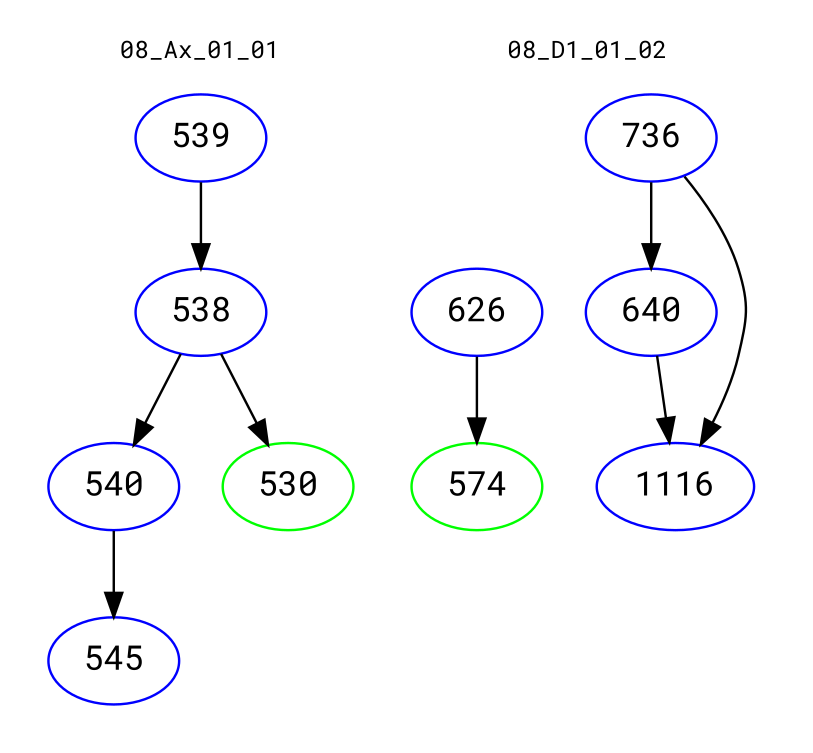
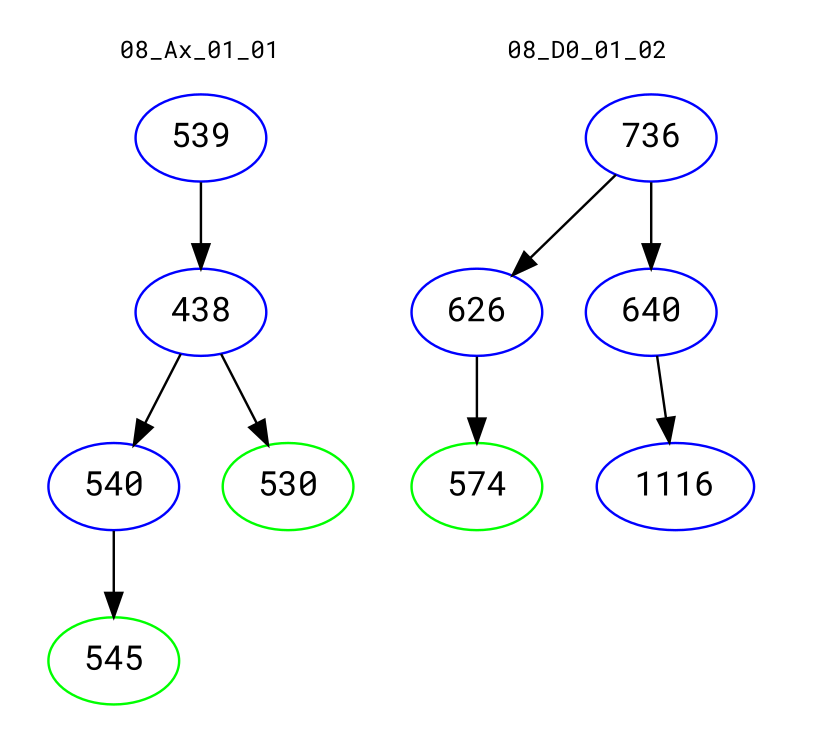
(588, 52) -> (588, 52)
(745, 294) -> (573, 216)
(201, 312) -> (201, 312)
(114, 661) -> (114, 661)
